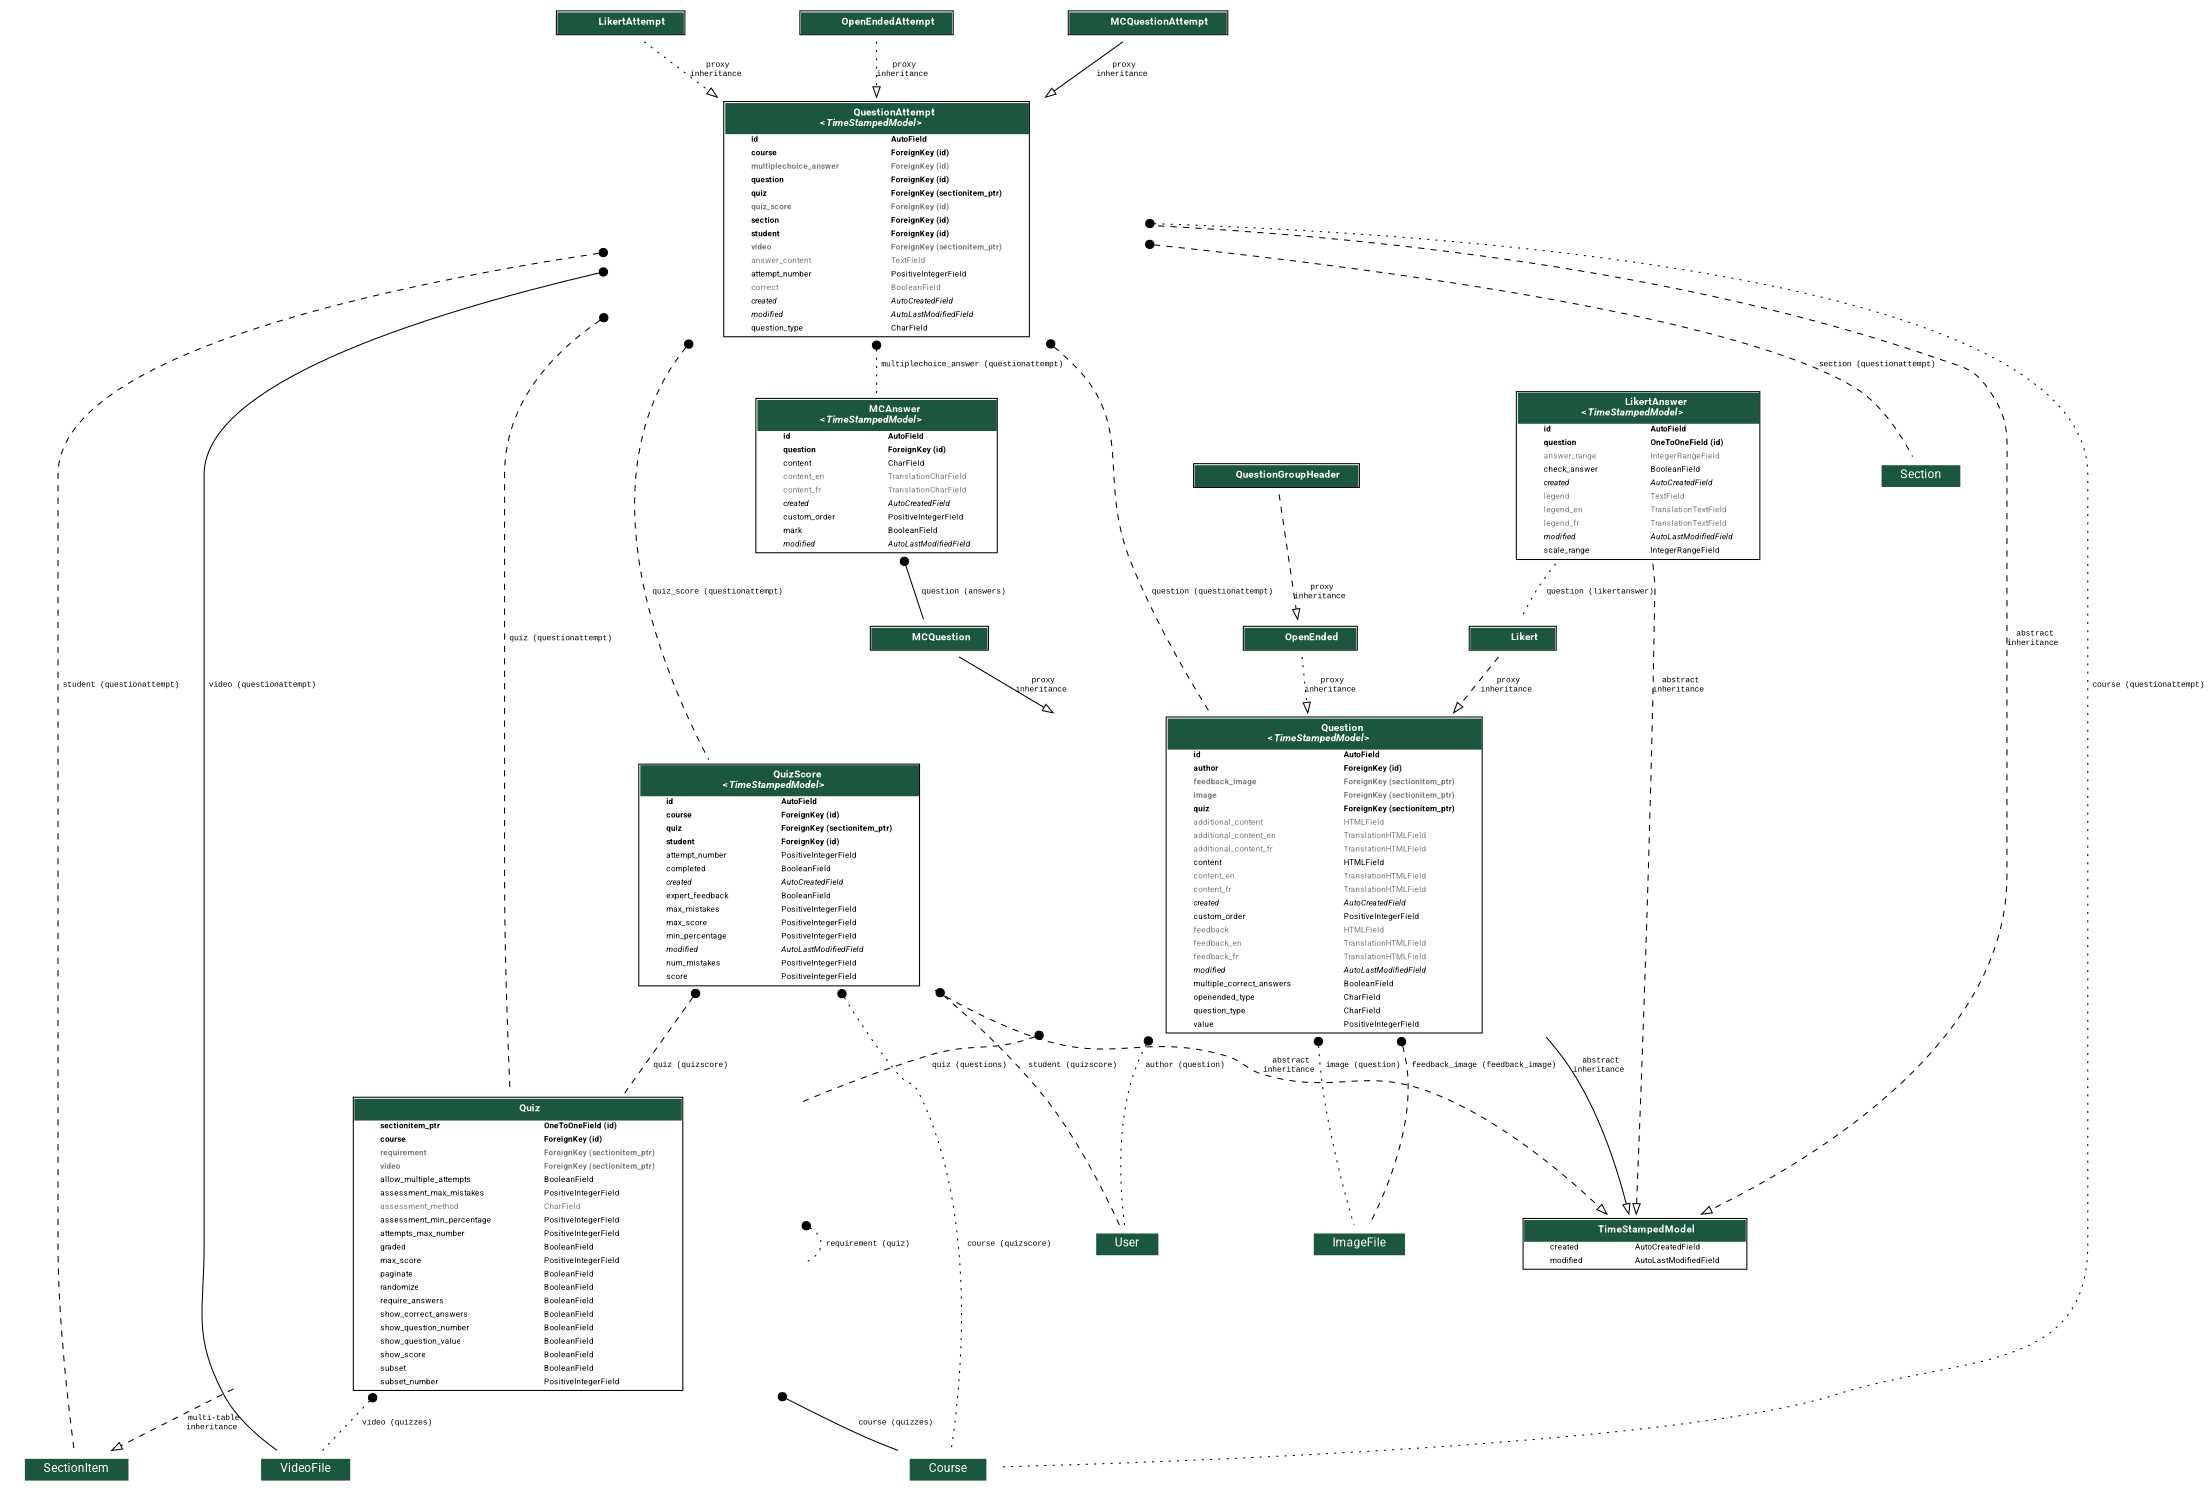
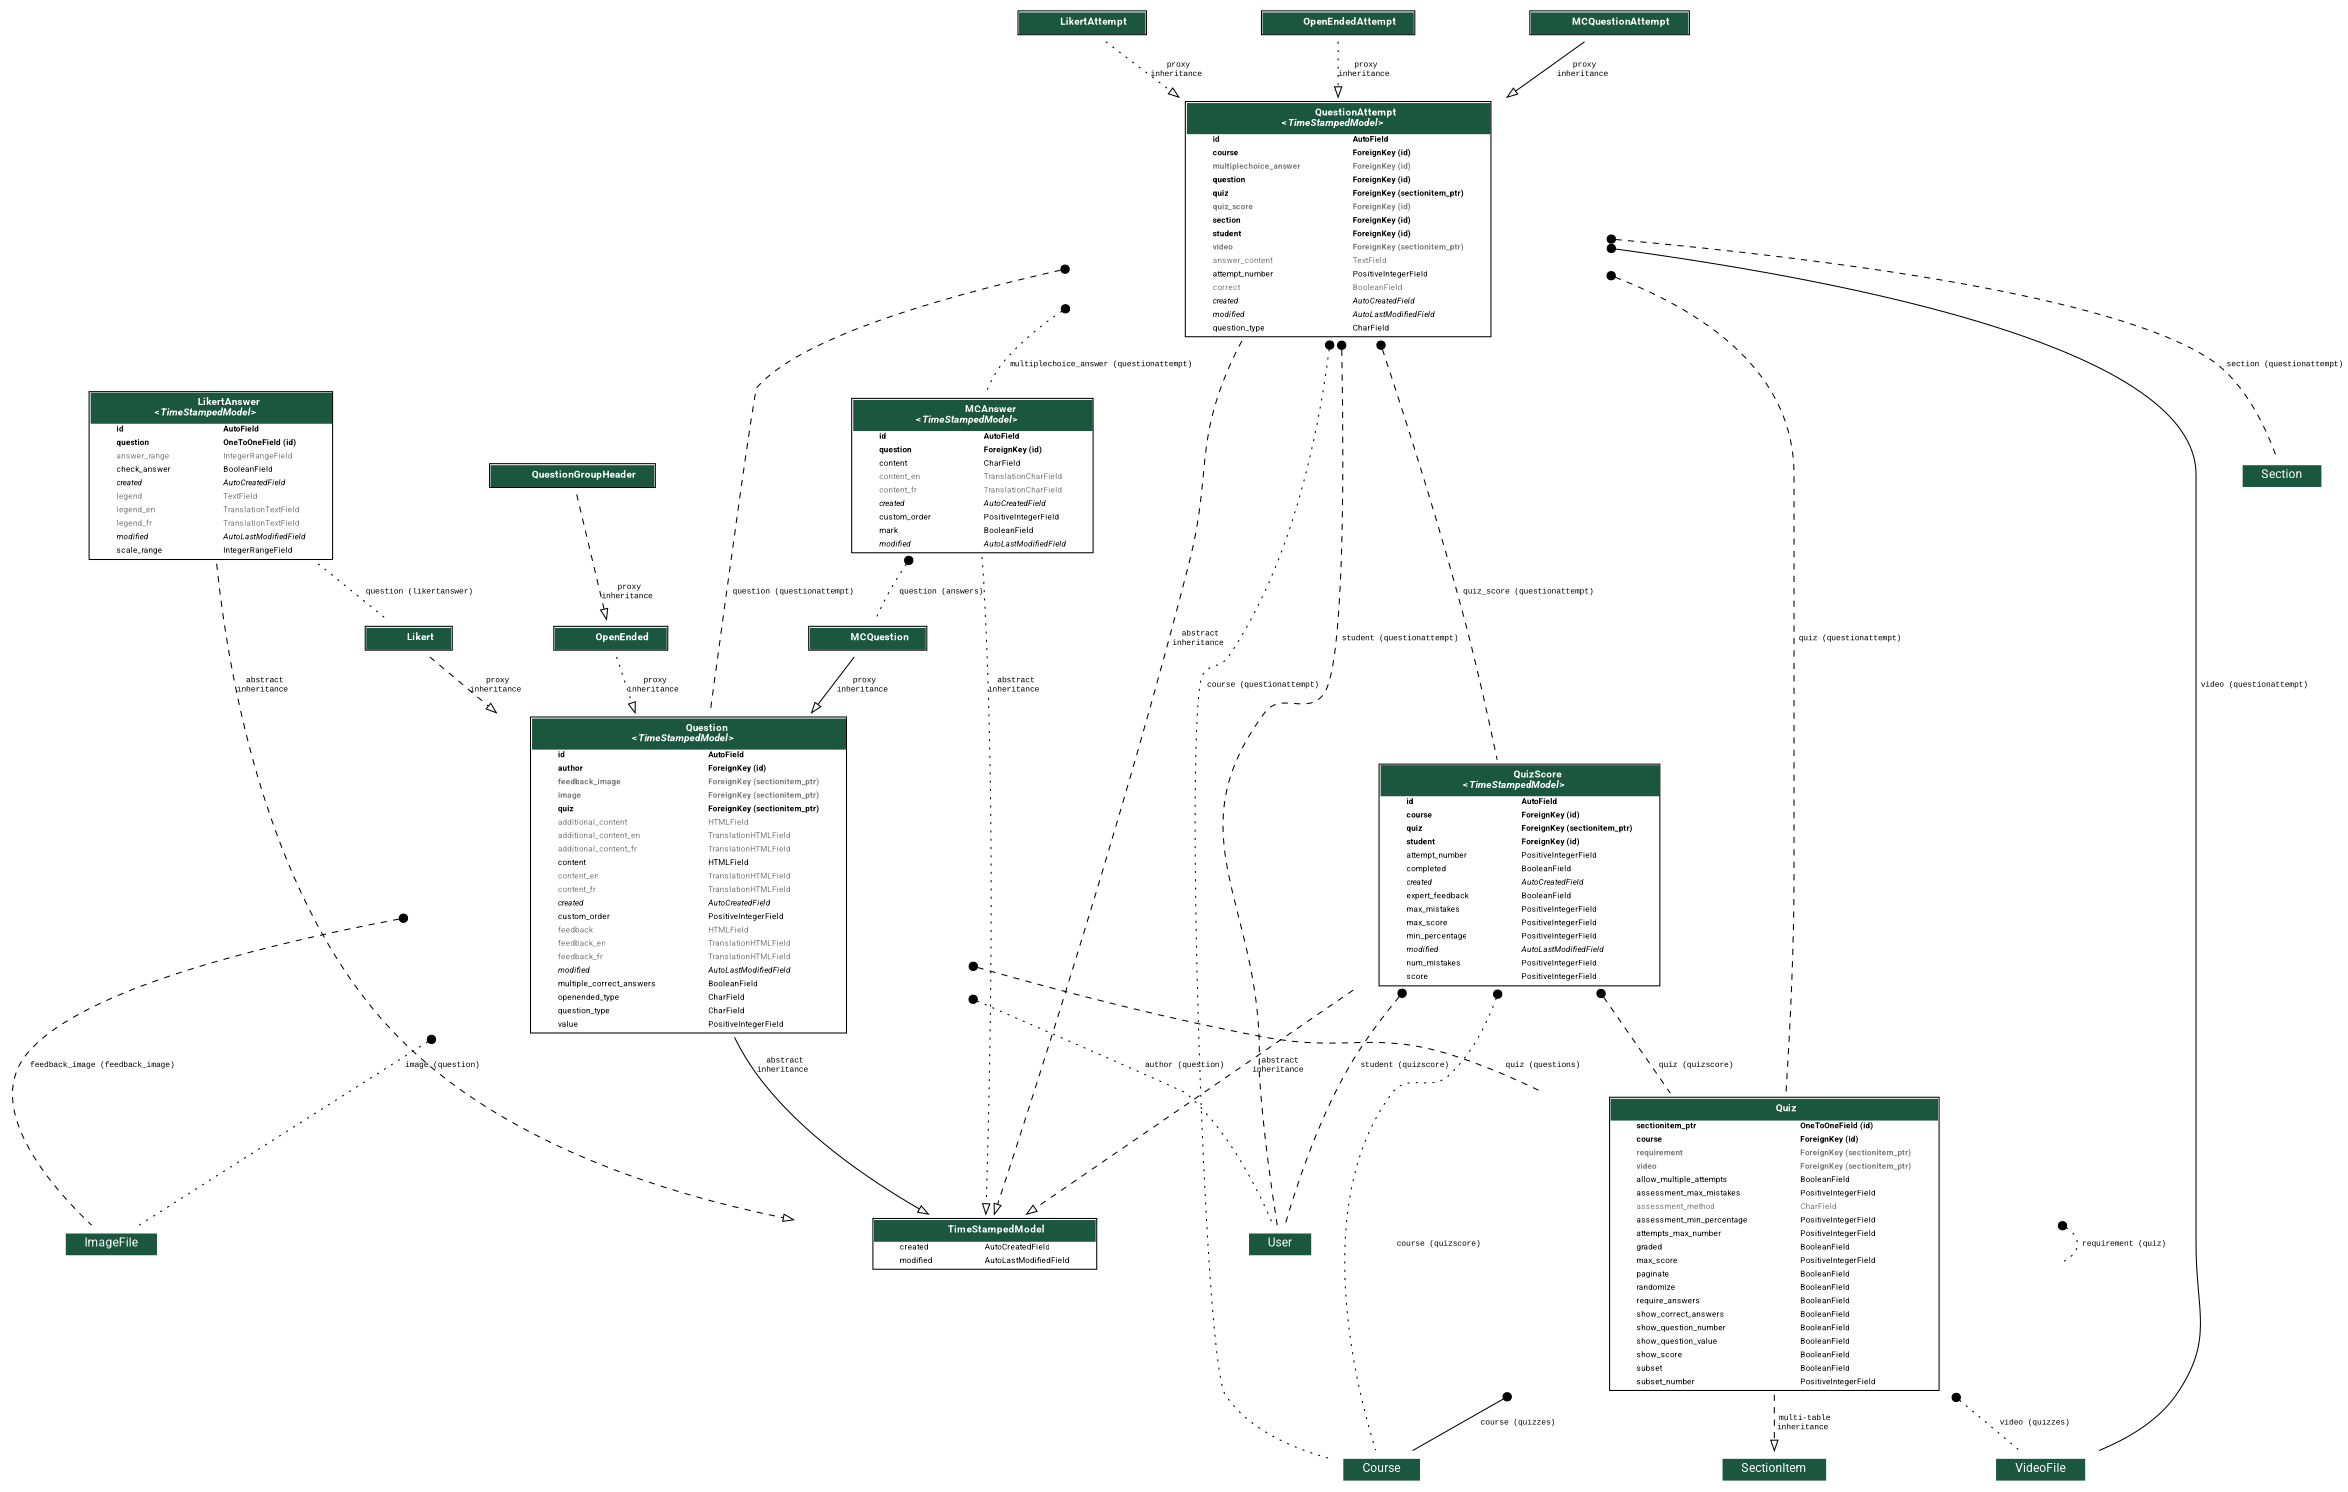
(915, 592) -> (890, 591)
(58, 658) -> (1236, 763)
none -> (991, 880)
